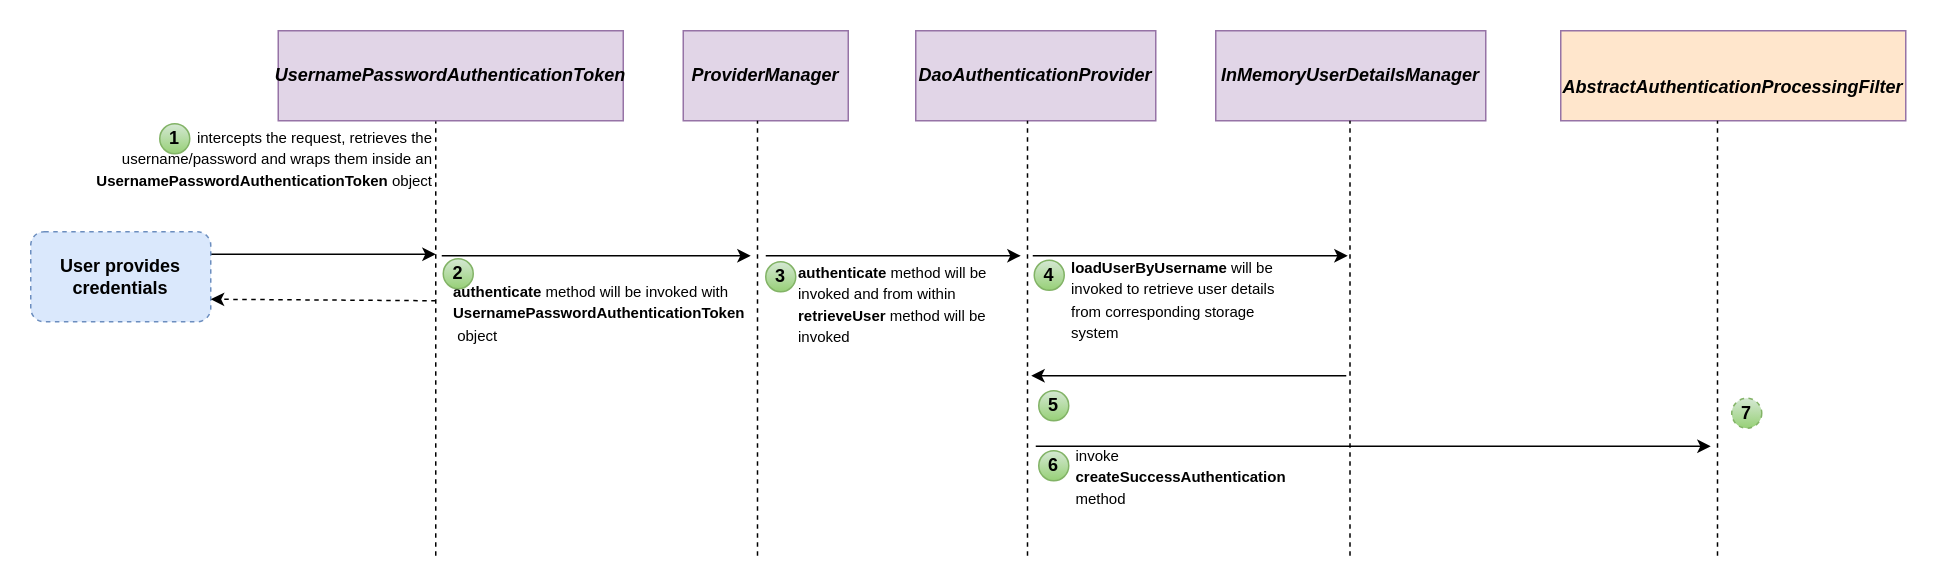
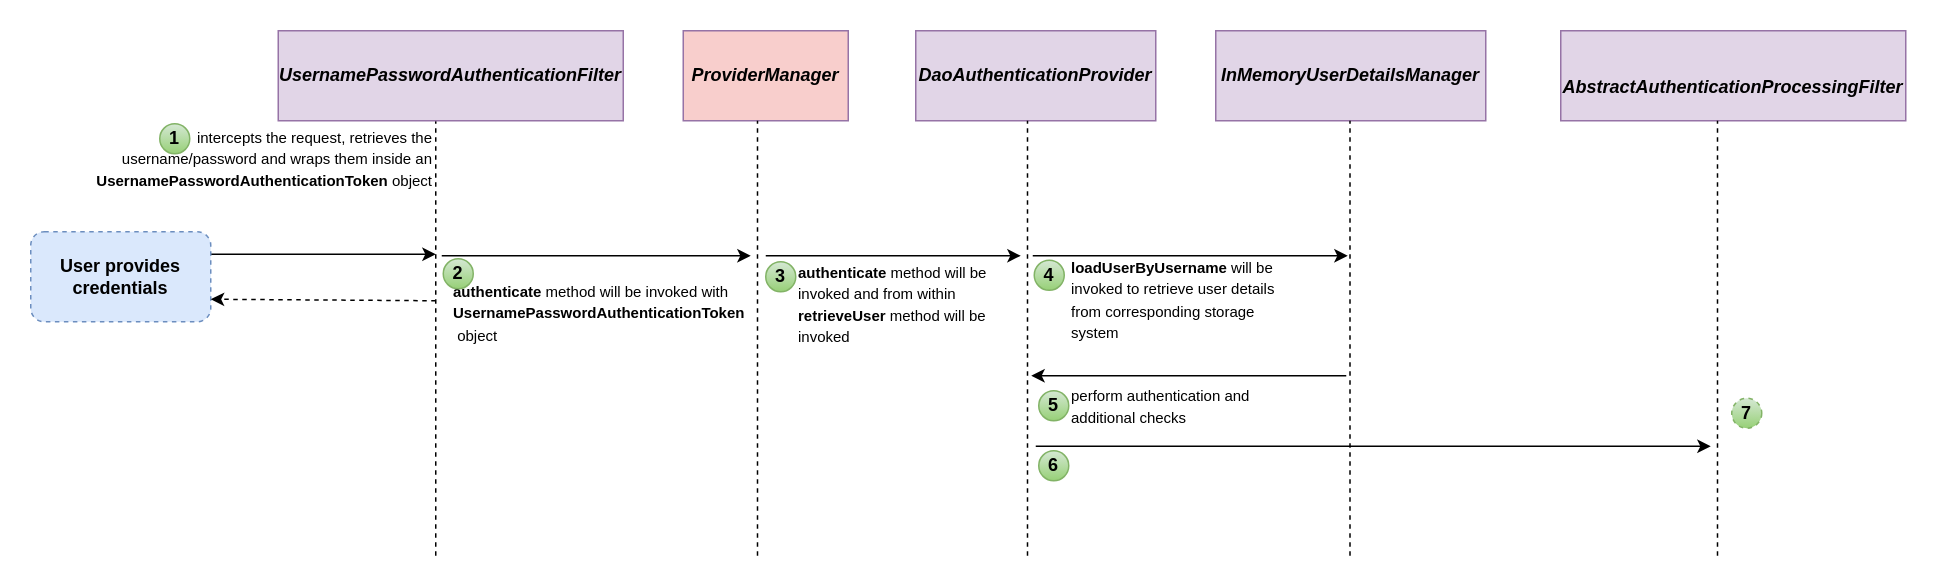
(451, 76) -> (451, 76)
(766, 76) -> (766, 76)
(1733, 76) -> (1733, 76)
none -> (1178, 406)
(1118, 476) -> none
